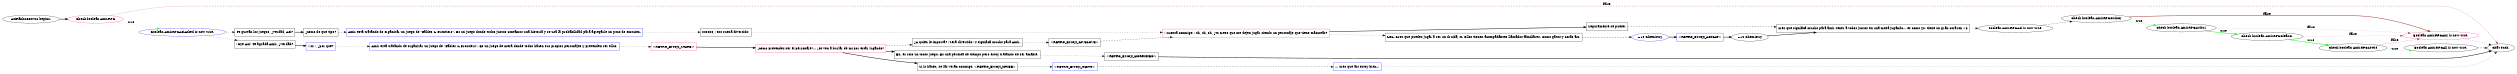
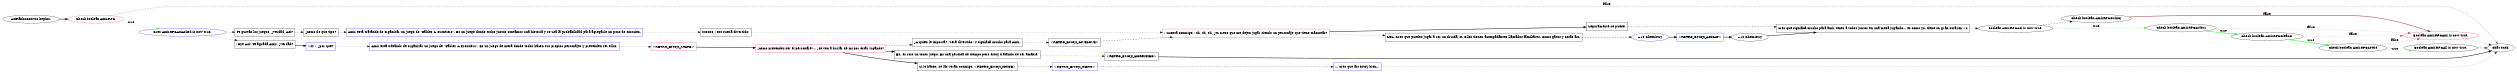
(2138, 23) -> (2099, 28)
(182, 32) -> (182, 32)
(298, 32) -> (298, 32)
